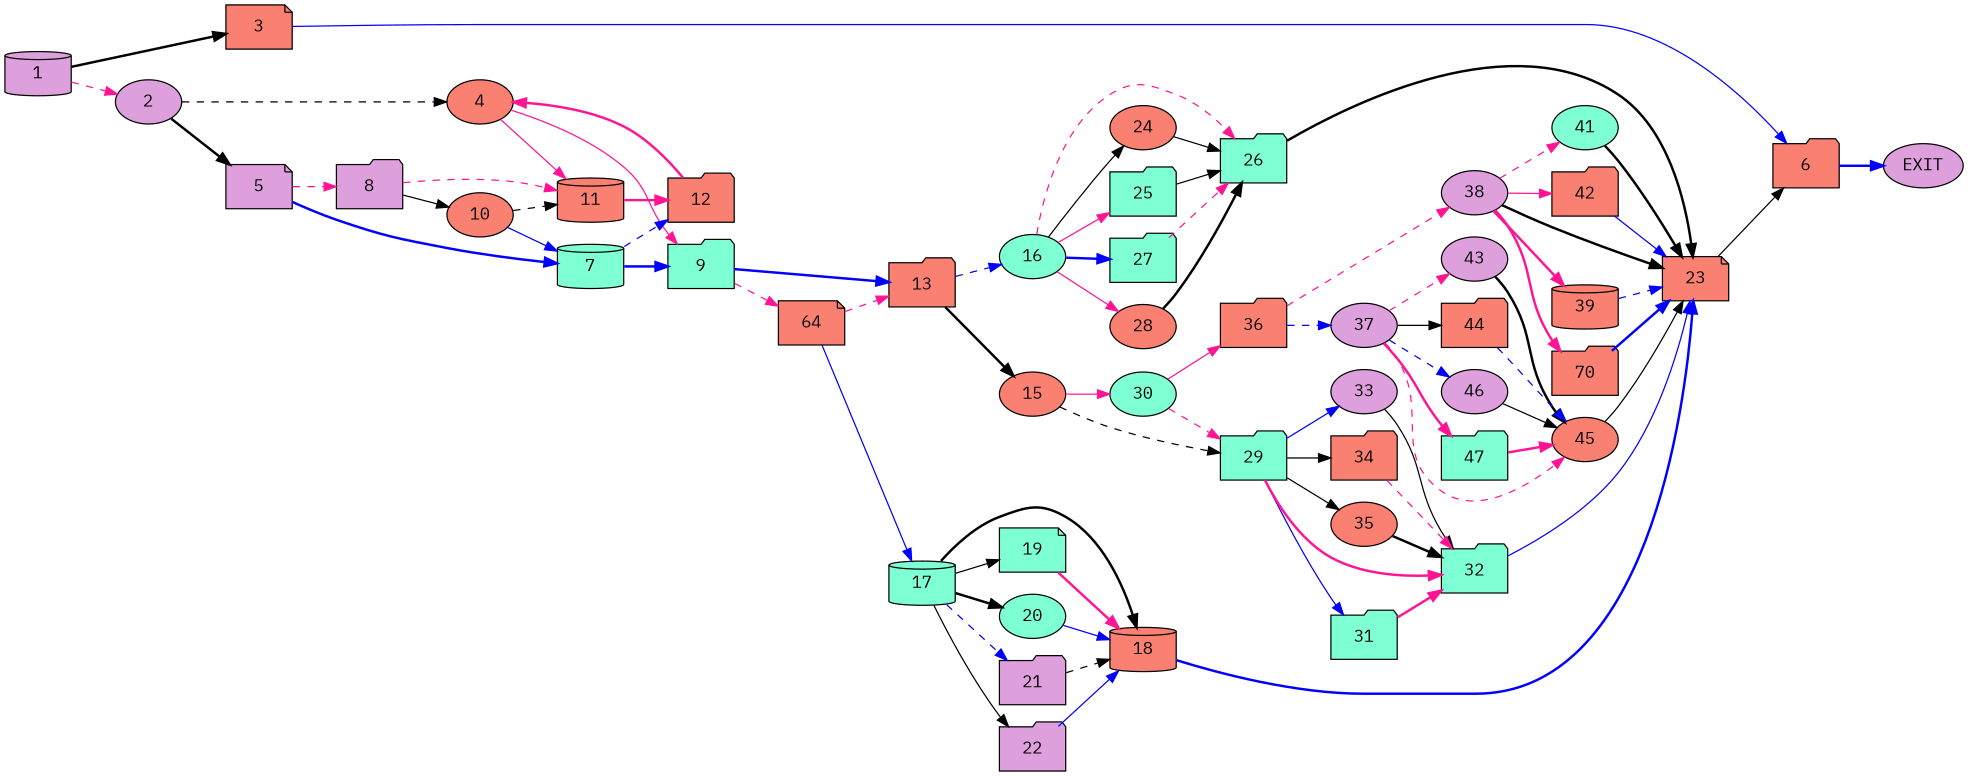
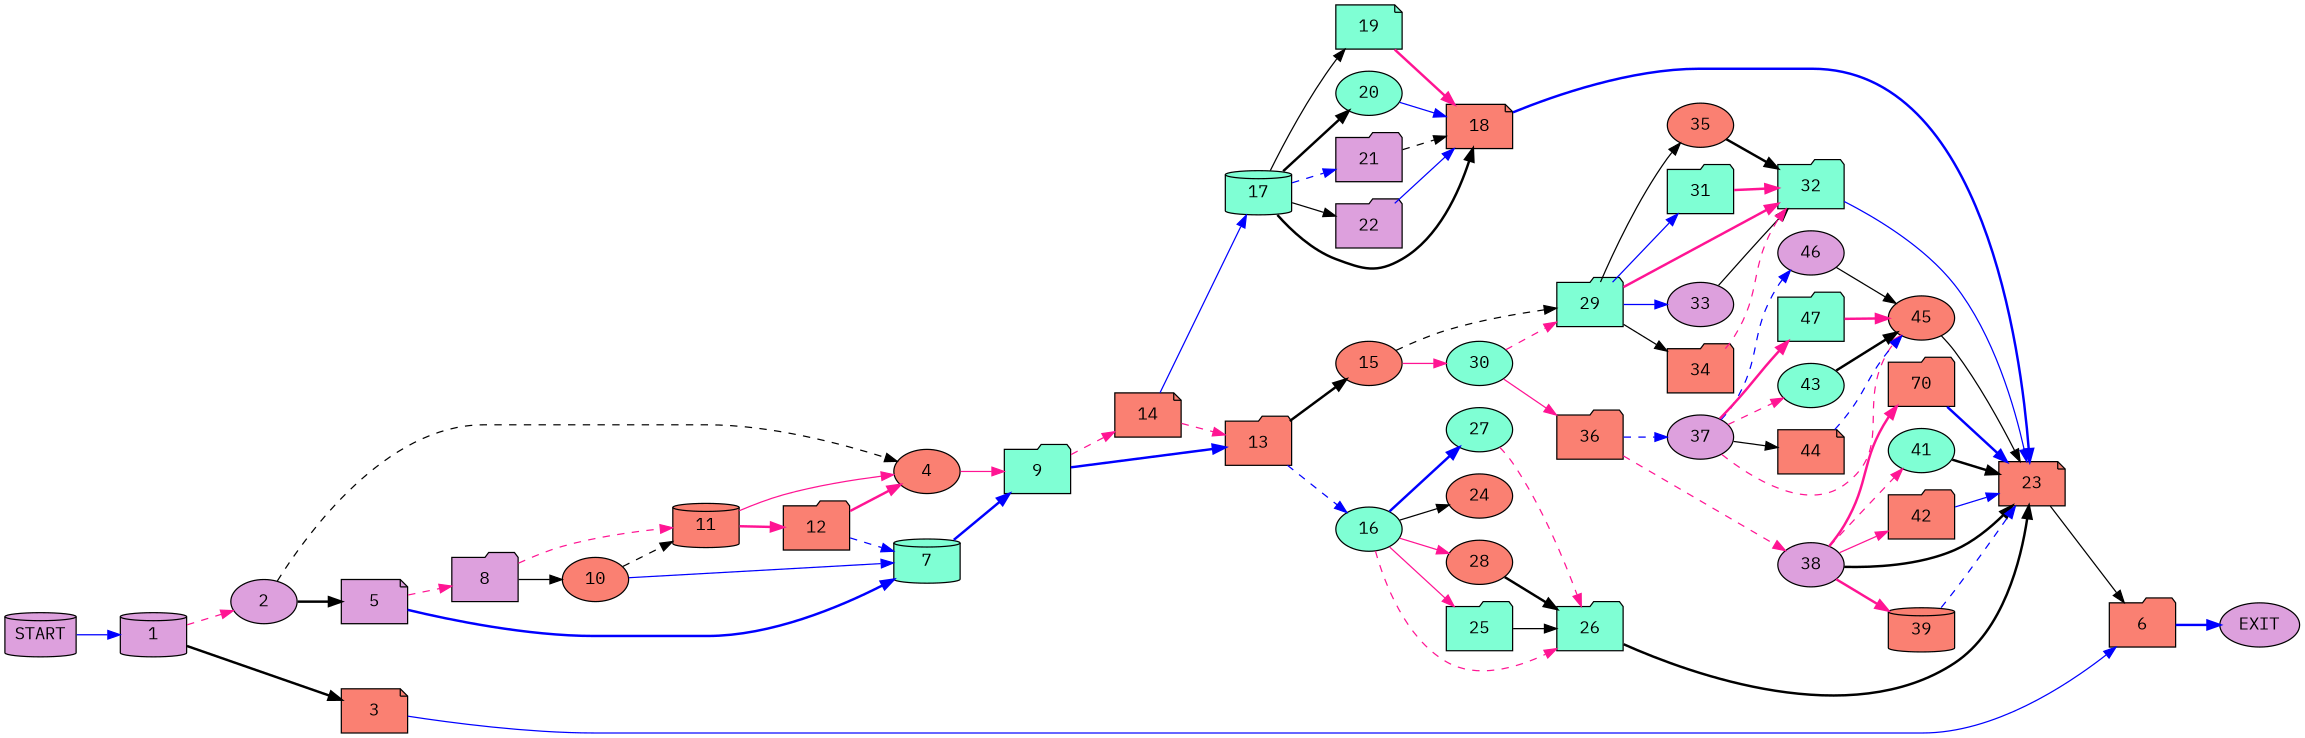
(1191, 142) -> none
(529, 145) -> (809, 488)
(641, 236) -> (866, 543)
(1475, 259) -> (1811, 386)
(1143, 260) -> (1479, 430)
(812, 323) -> (1148, 415)
(1475, 325) -> (1811, 452)
none -> (41, 635)
(1143, 649) -> (1479, 126)
